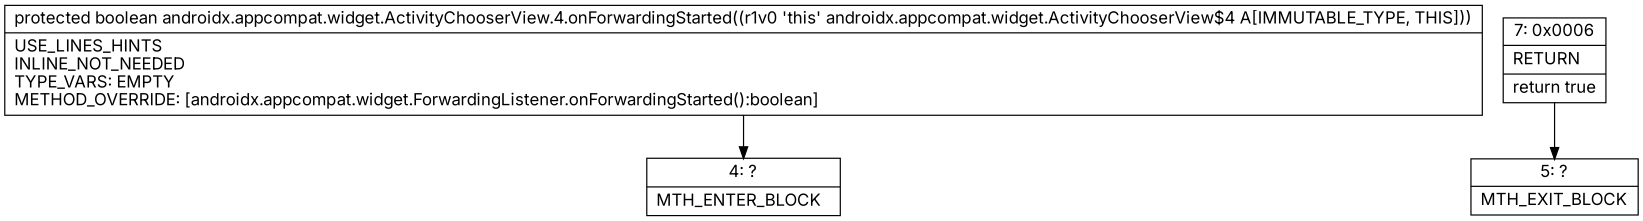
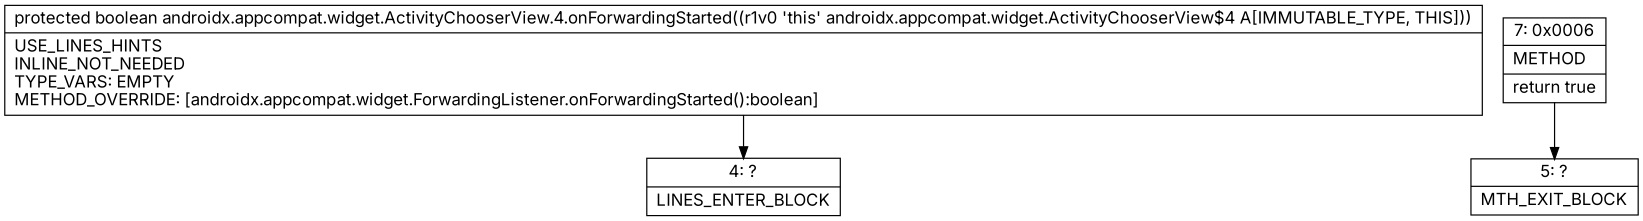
(1547, 59) -> (1549, 59)
(739, 201) -> (744, 201)
